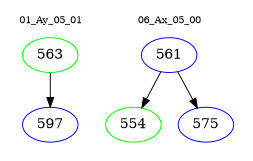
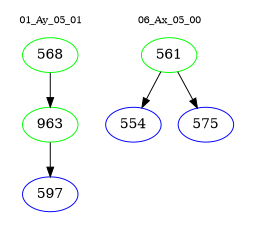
none -> (50, 55)
(50, 55) -> (50, 125)
(169, 55) -> (169, 55)
(133, 125) -> (133, 125)
